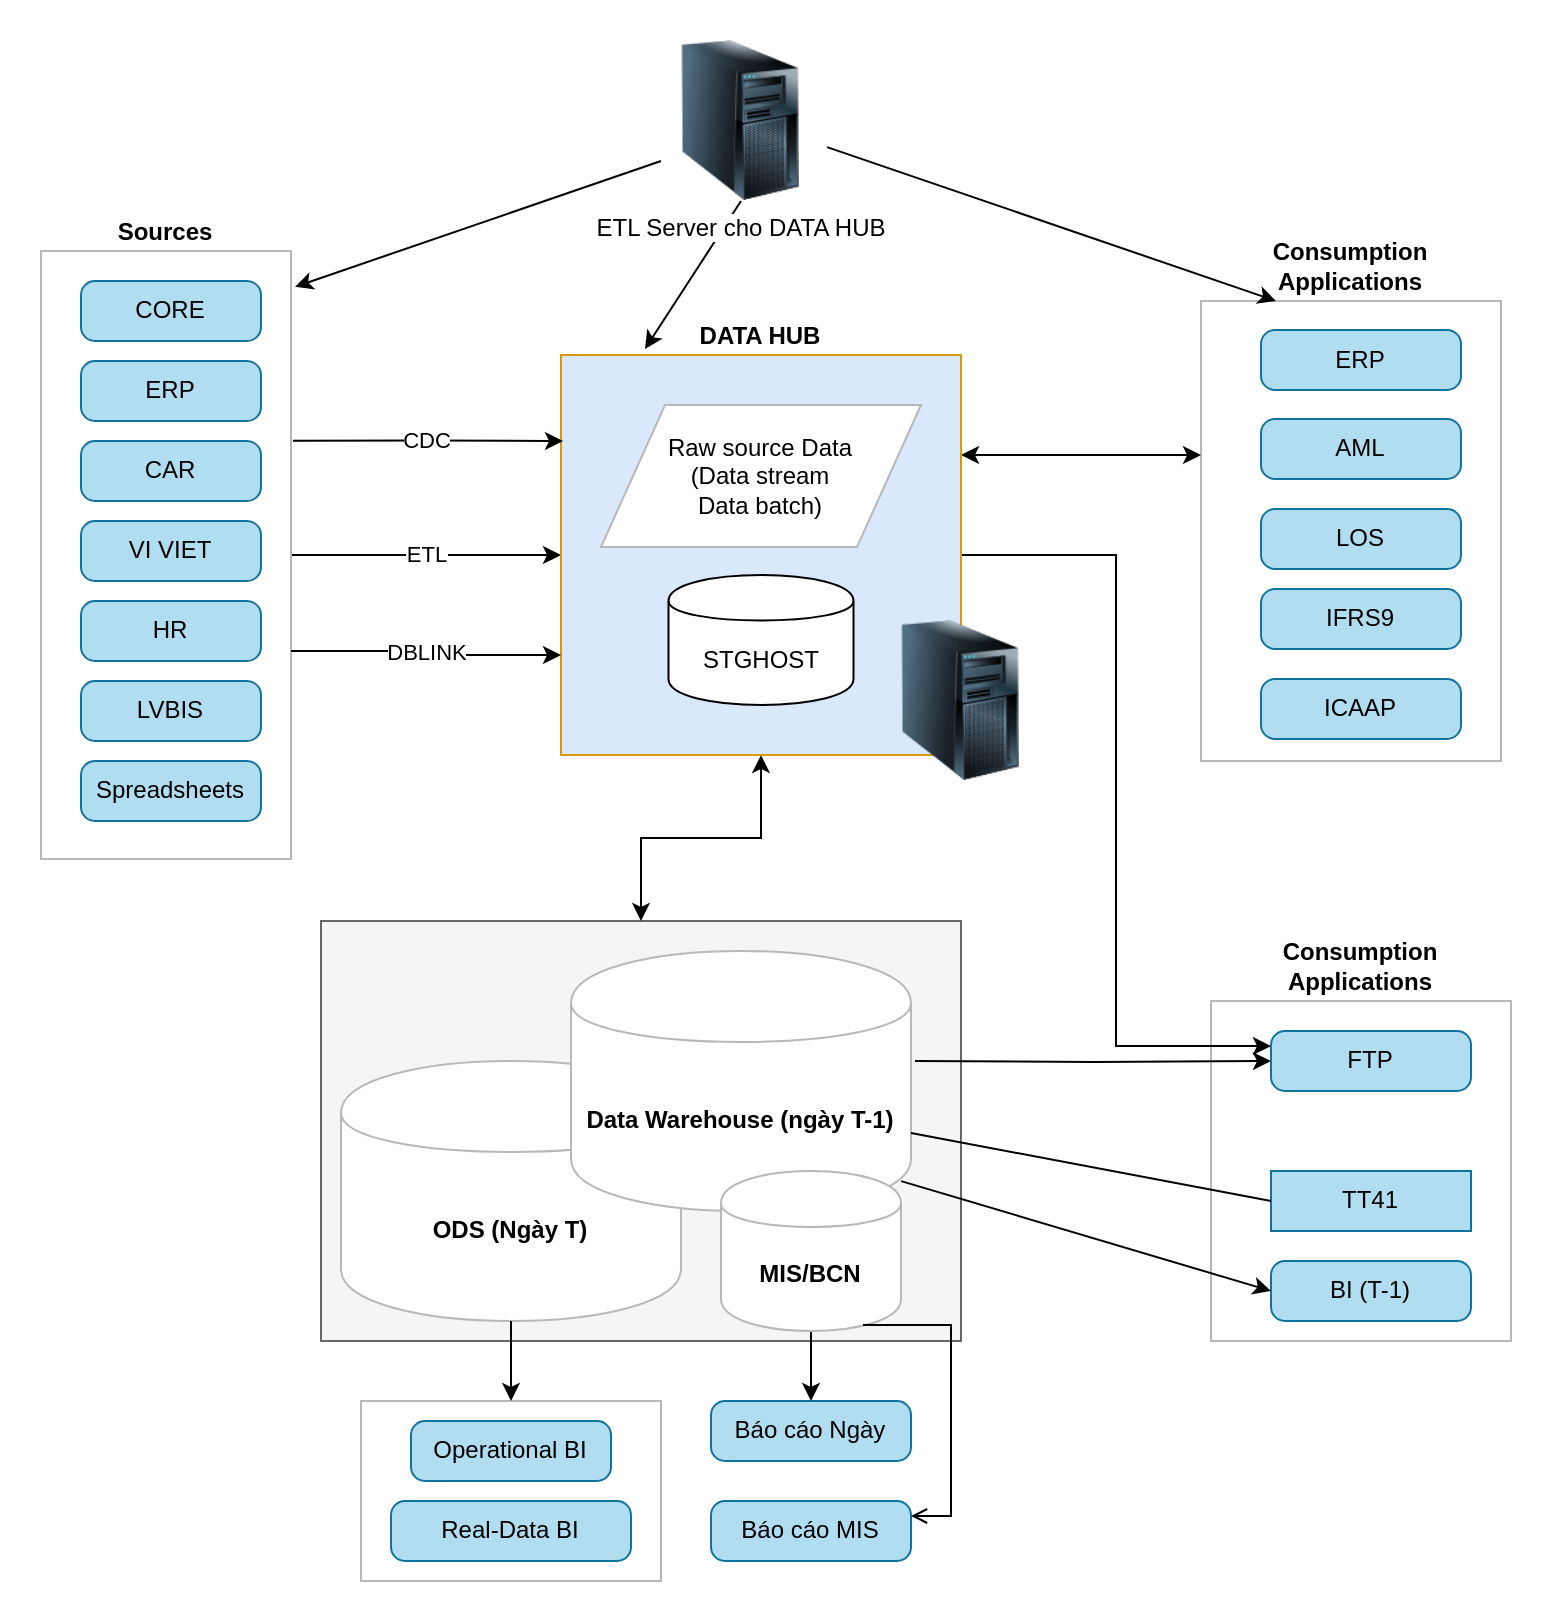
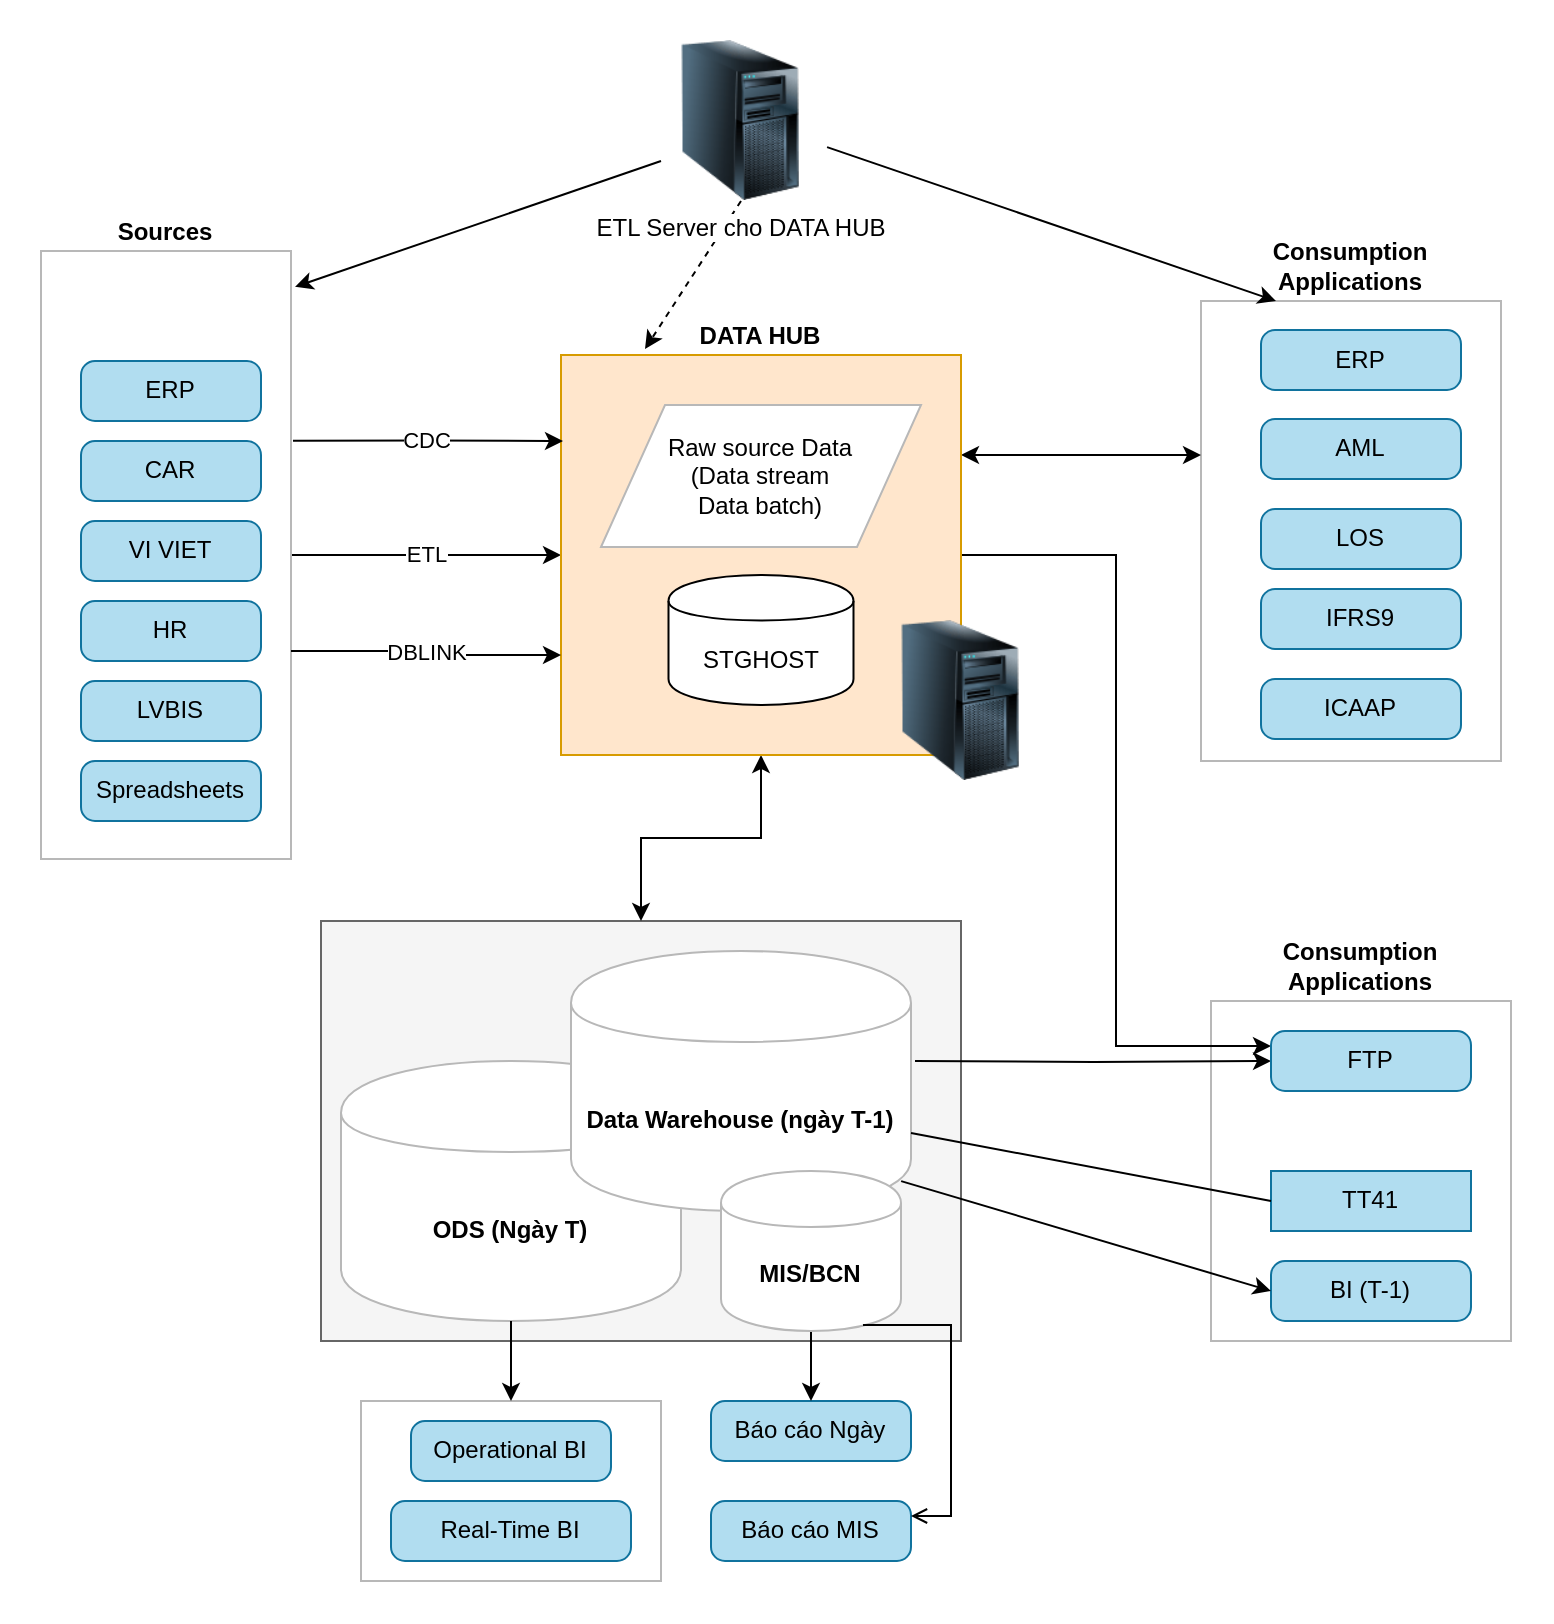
(684, 289) -> (684, 289)
(171, 311) -> none
(761, 555) -> (761, 555)
(511, 1531) -> (511, 1531)
